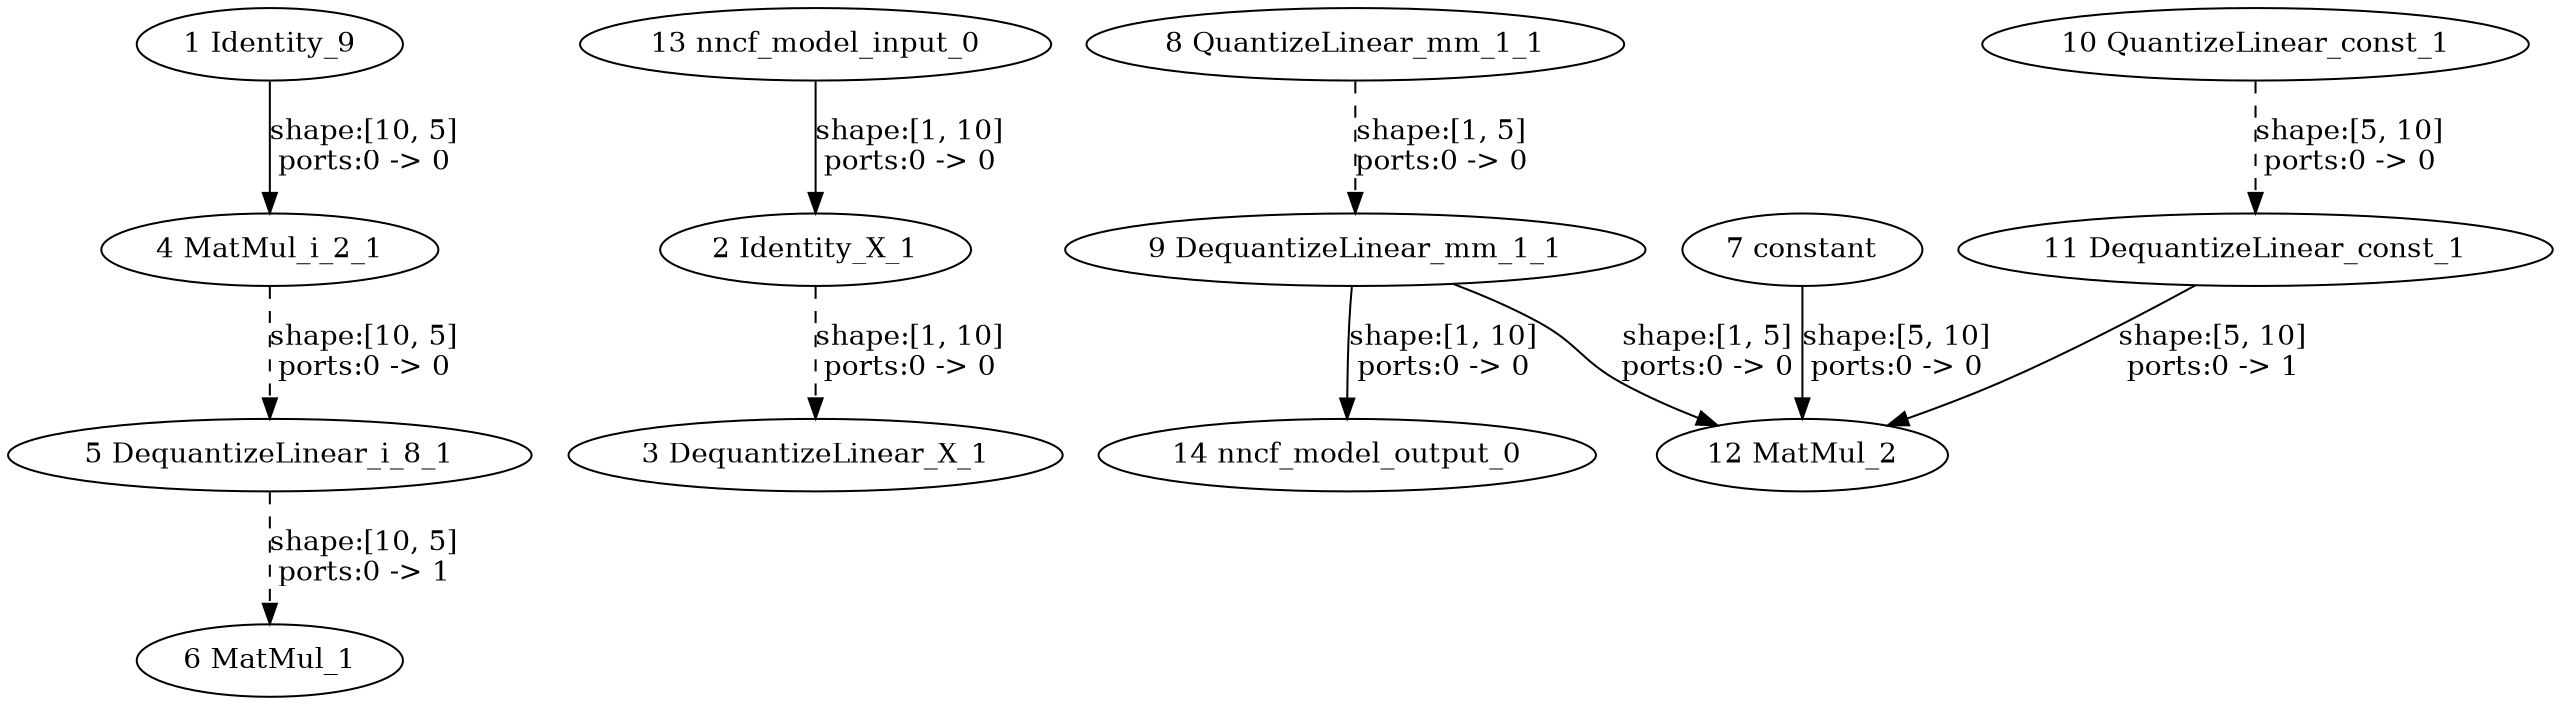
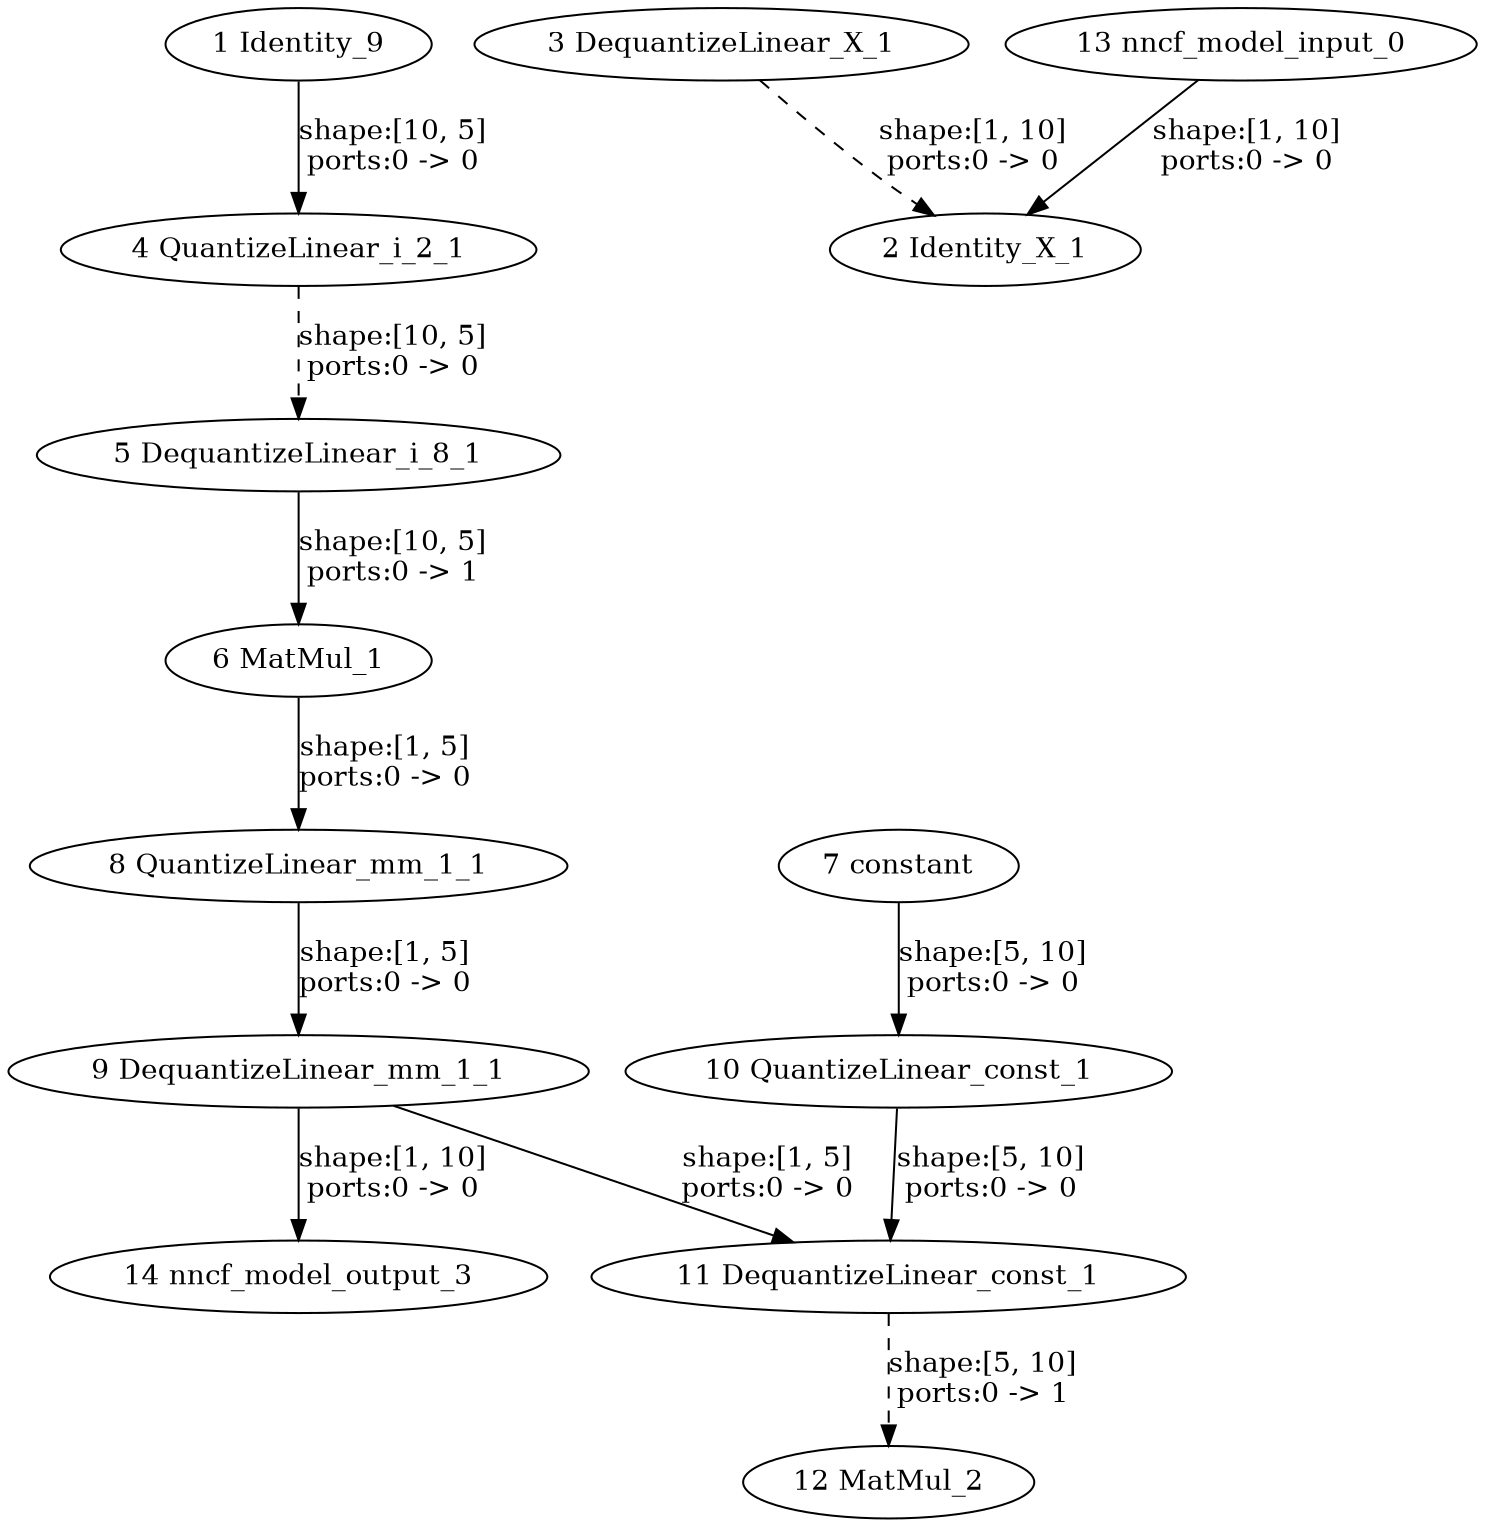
(1355, 137) -> (299, 959)
(2256, 137) -> (894, 1164)
(270, 250) -> (299, 250)
(816, 342) -> (837, 145)
(1802, 342) -> (899, 959)
(1577, 350) -> (584, 1171)
(2054, 358) -> (889, 1369)
(1347, 455) -> (299, 1277)
(270, 548) -> (299, 548)
none -> (299, 753)
